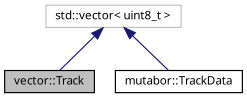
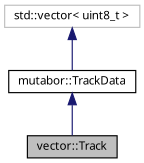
(77, 53) -> (72, 120)
